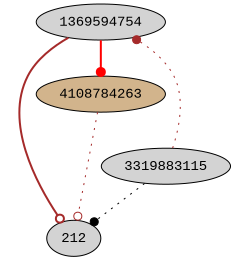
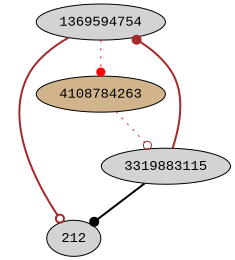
(101, 54) -> (101, 54)
(178, 88) -> (178, 88)
(88, 162) -> (130, 127)
(121, 201) -> (121, 201)
